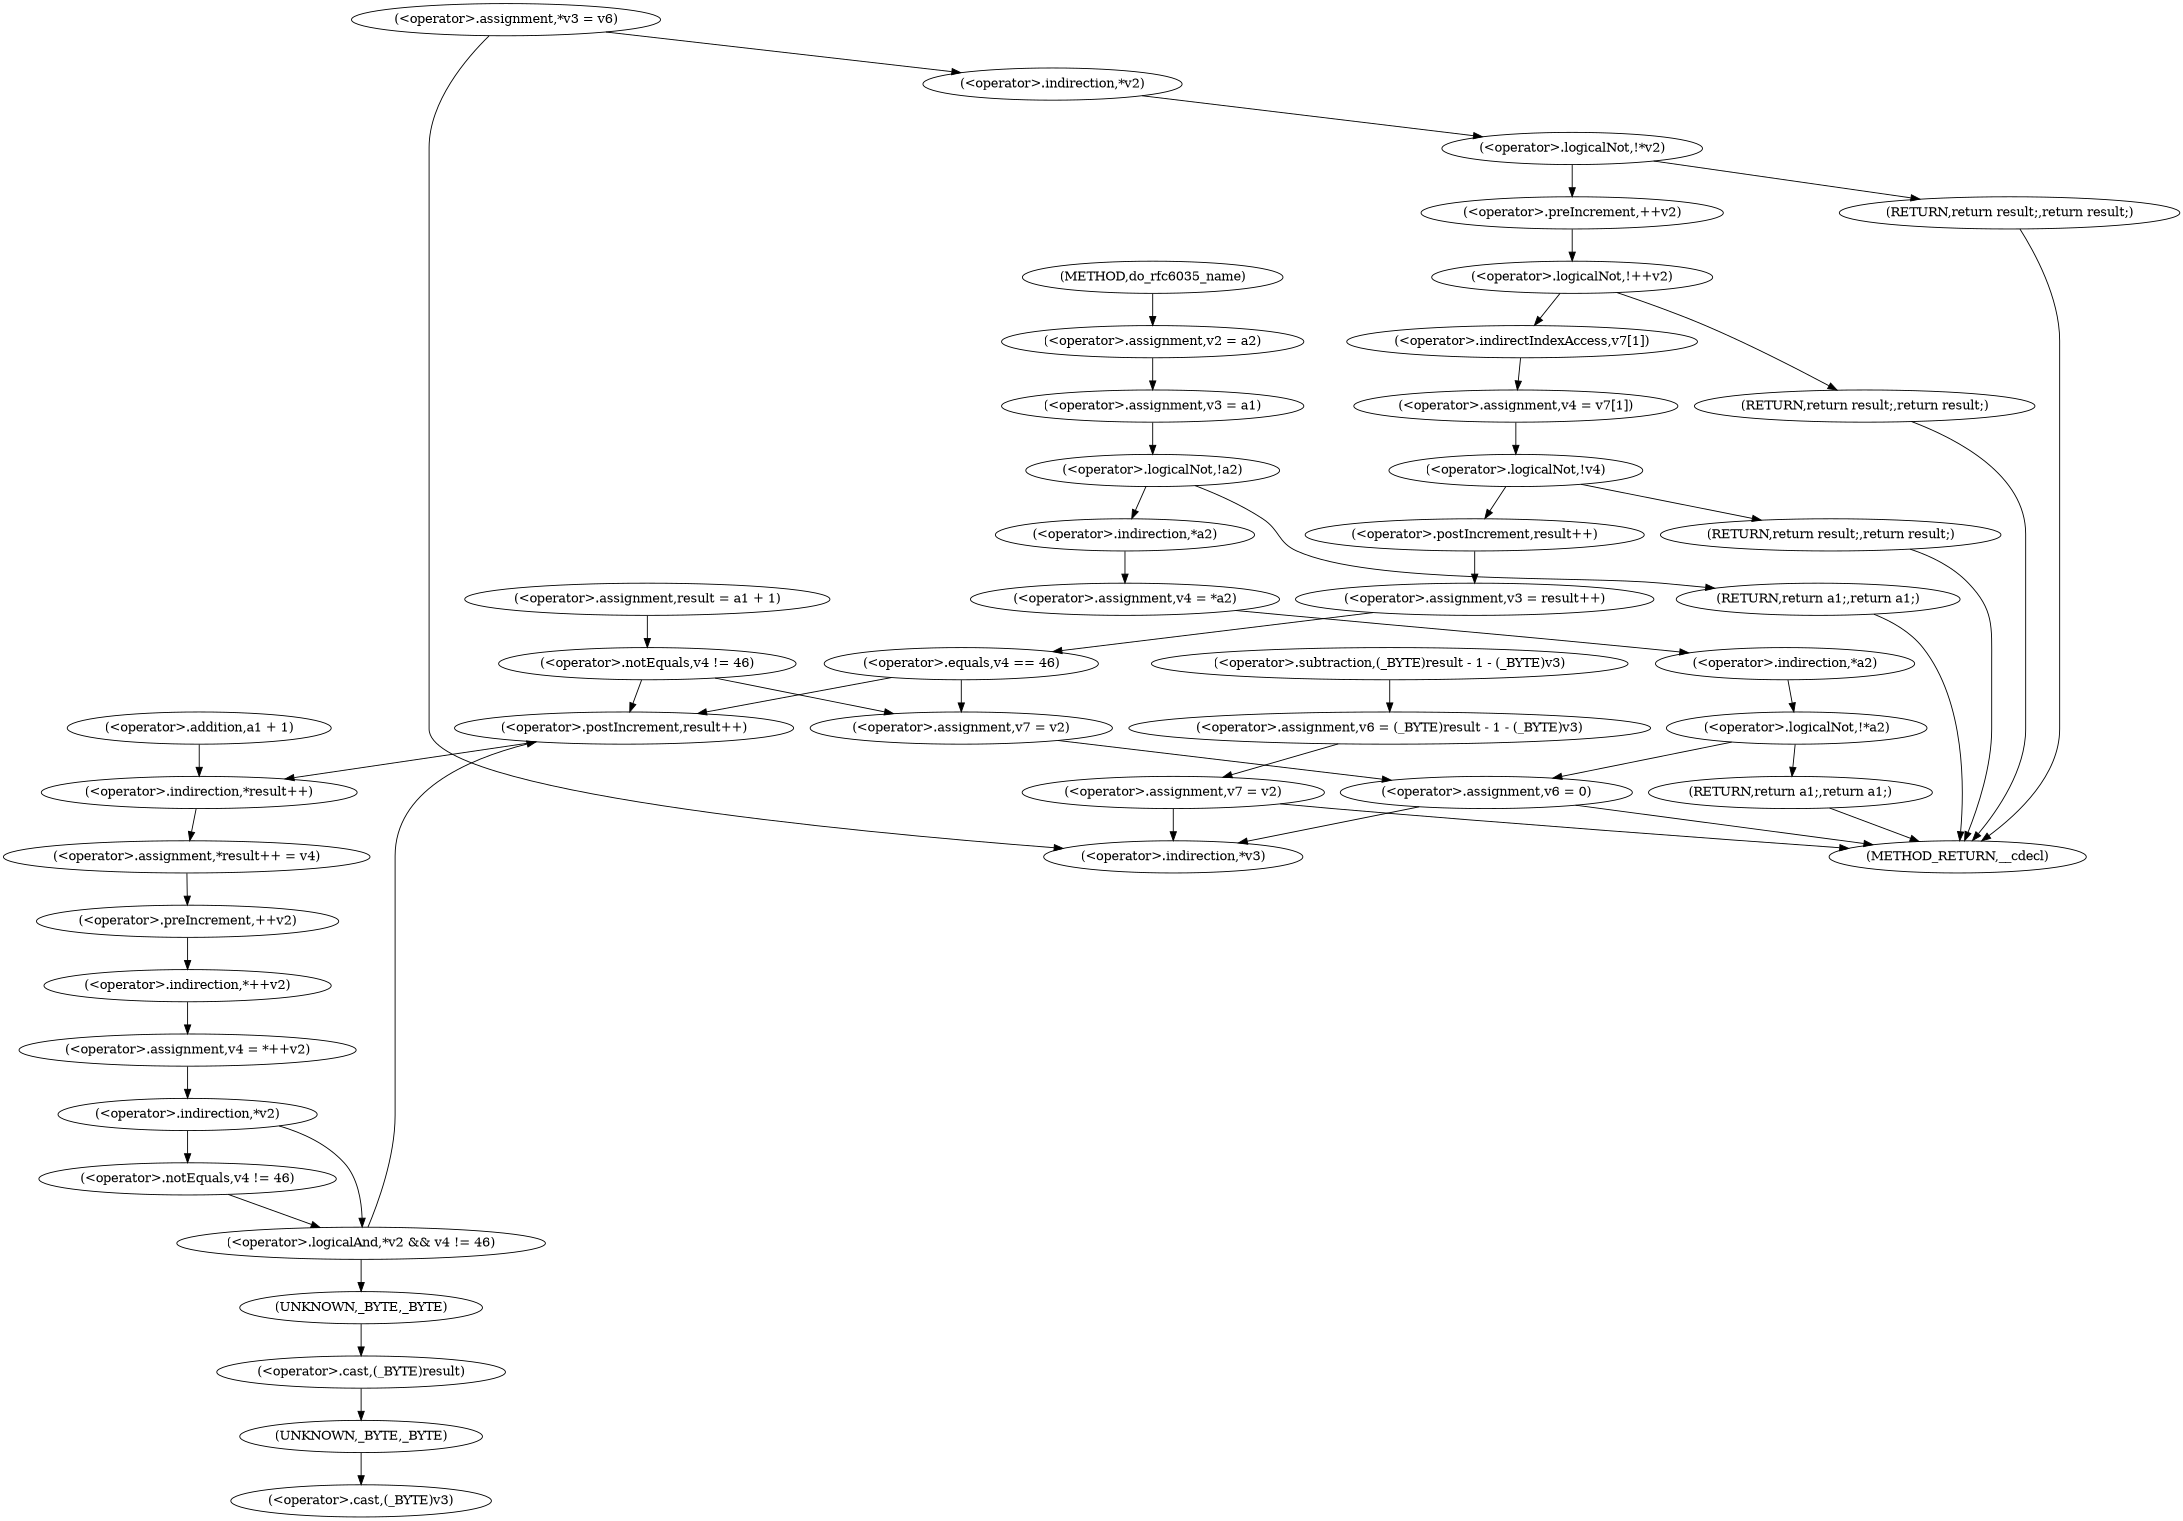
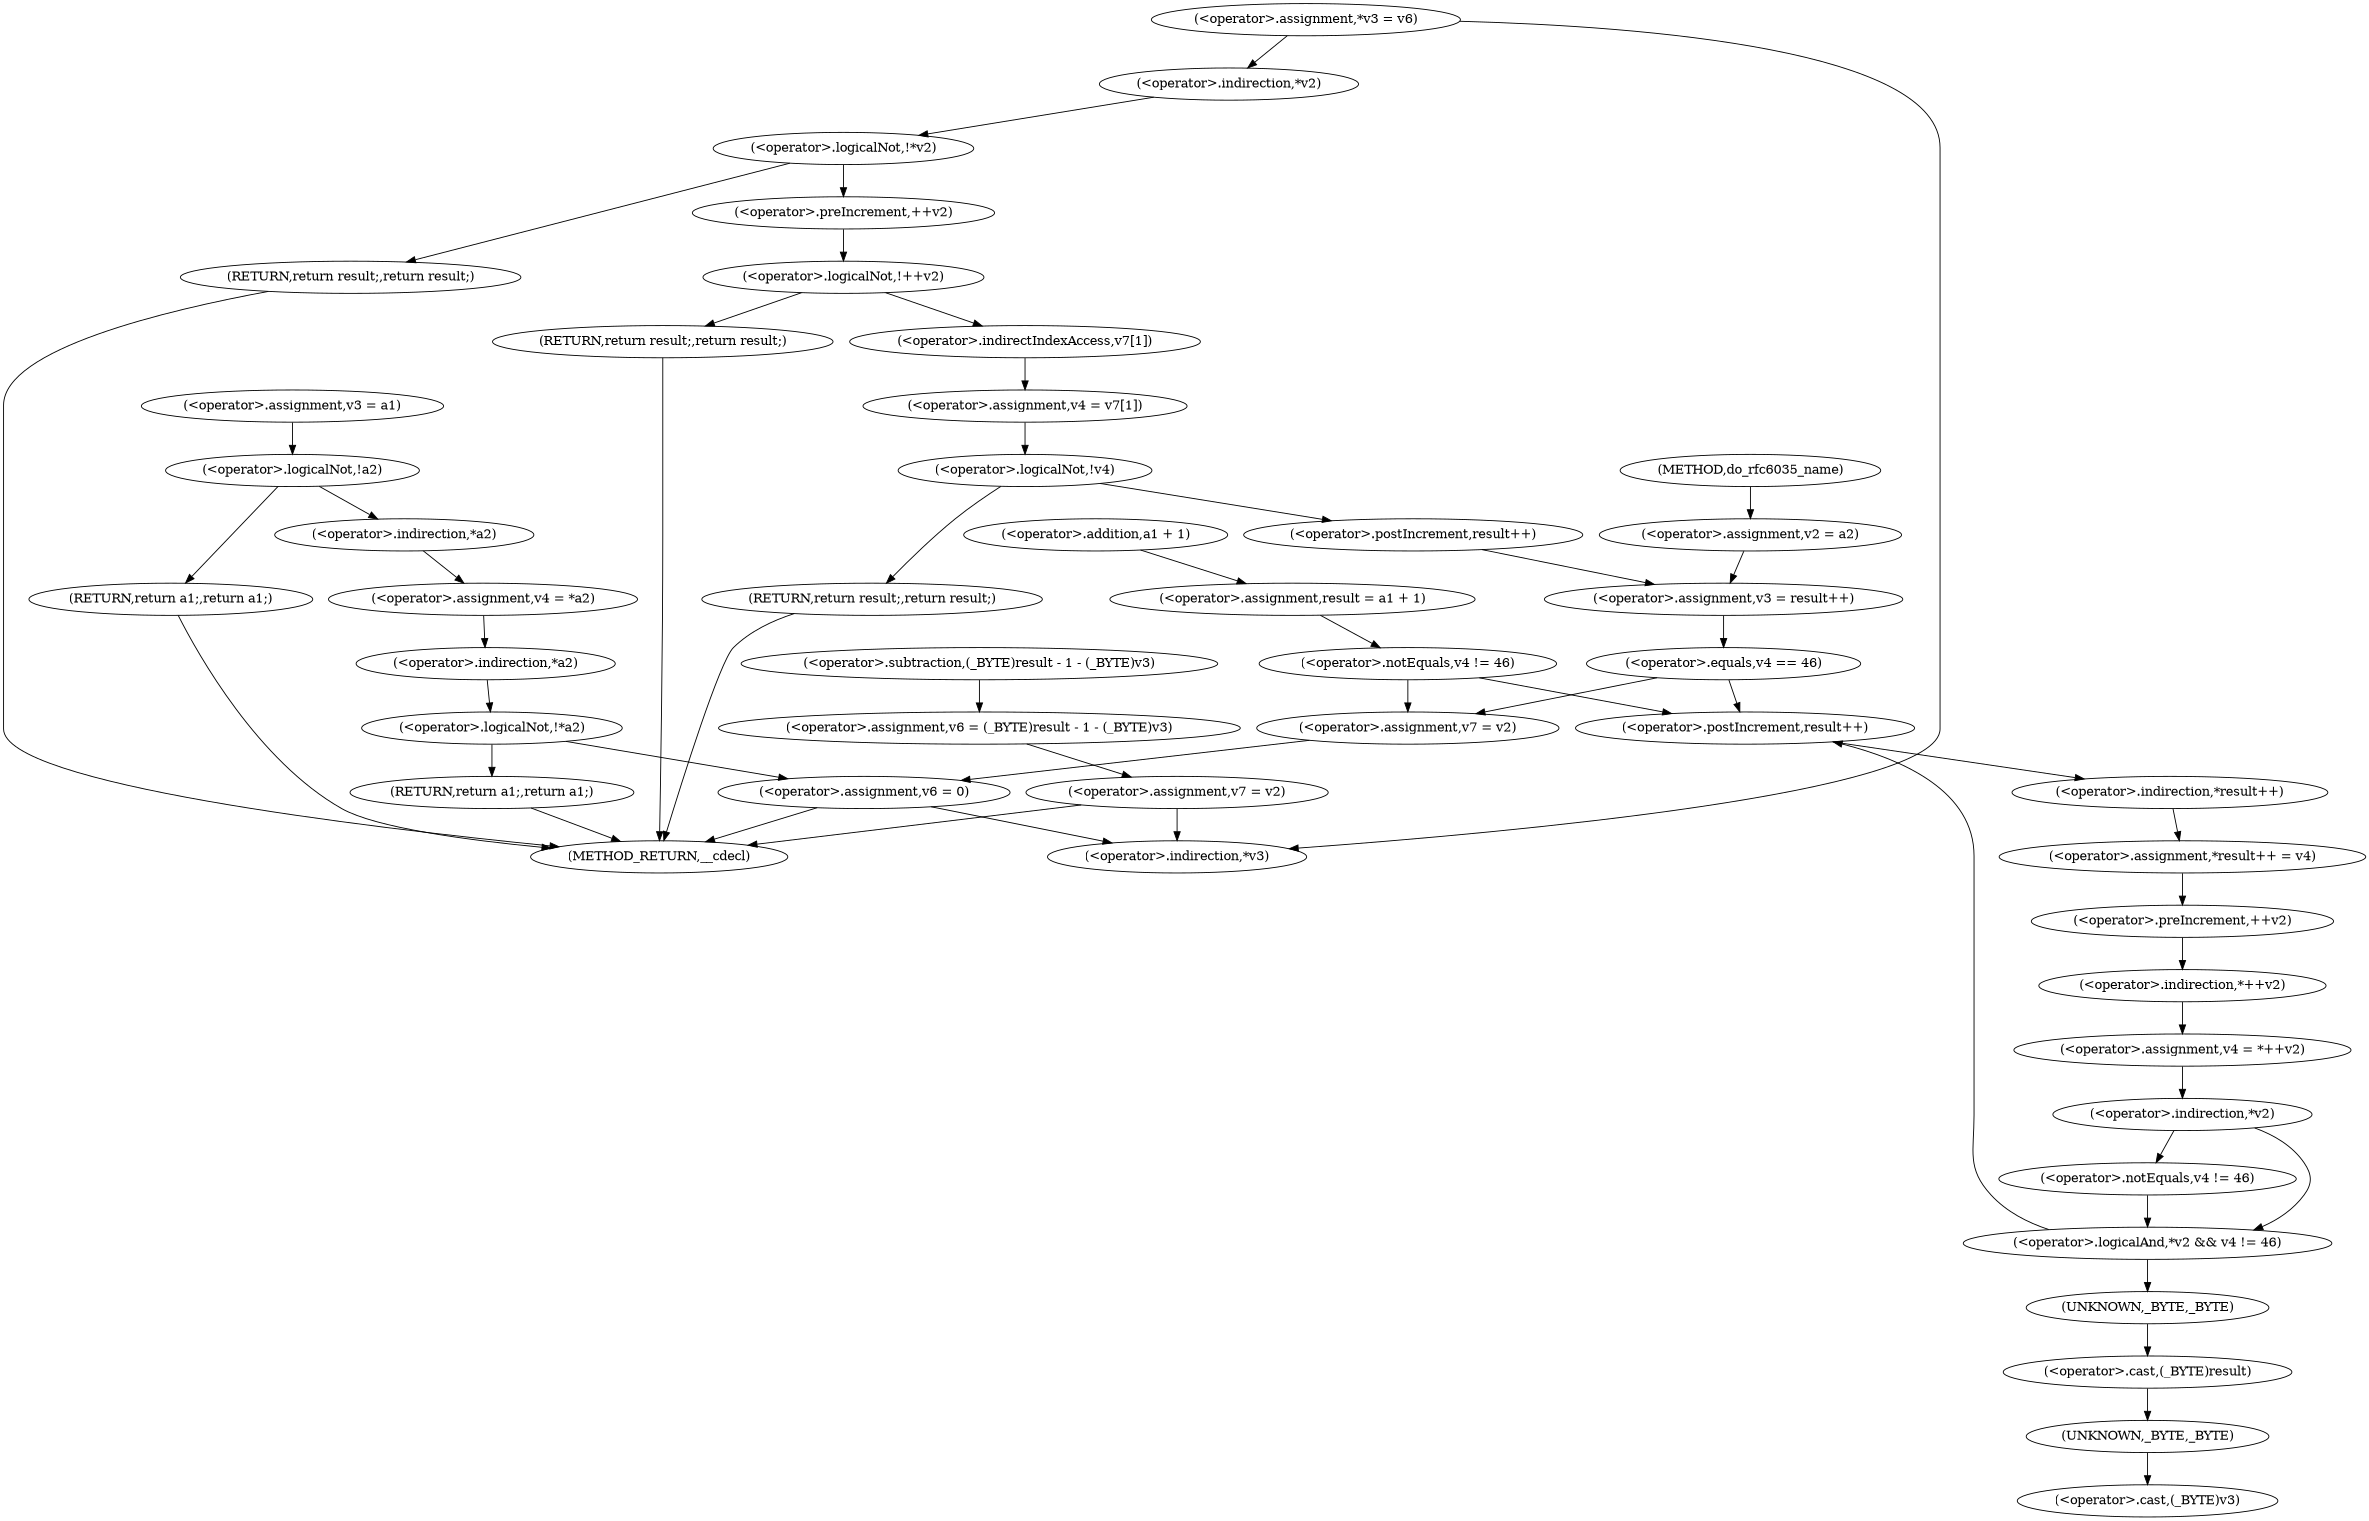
(1153, 369) -> (1739, 563)
(199, 756) -> (1189, 565)
